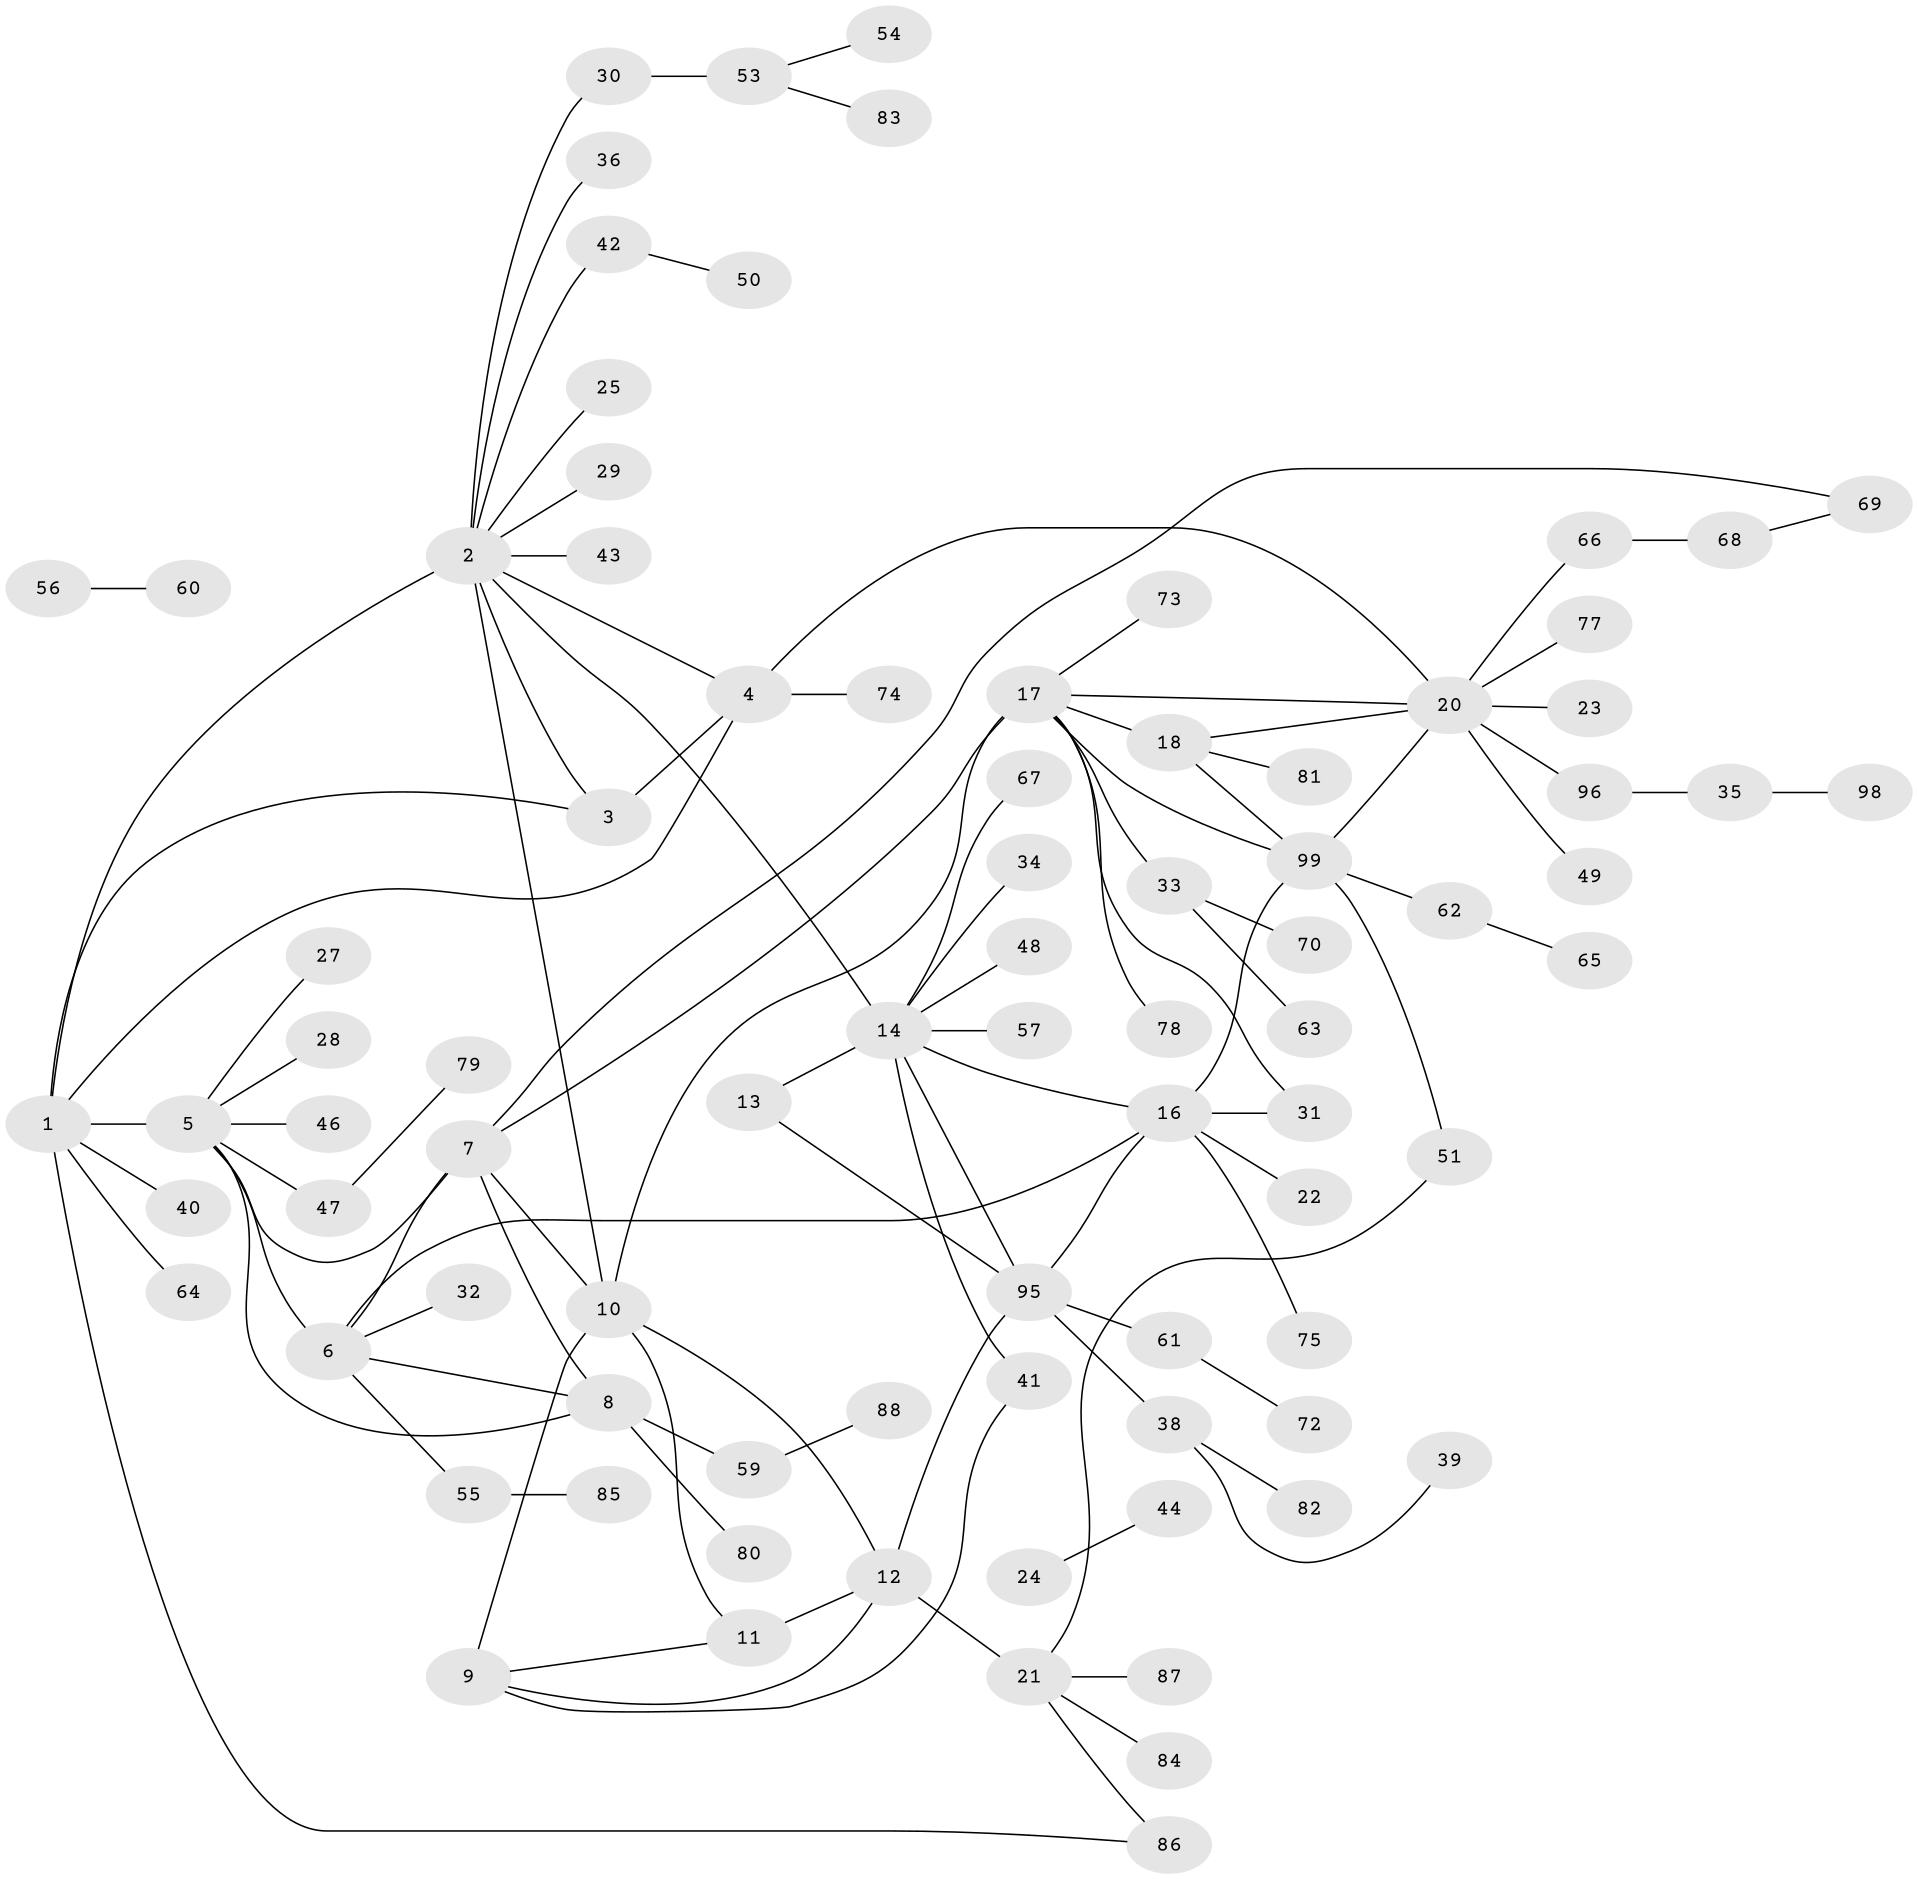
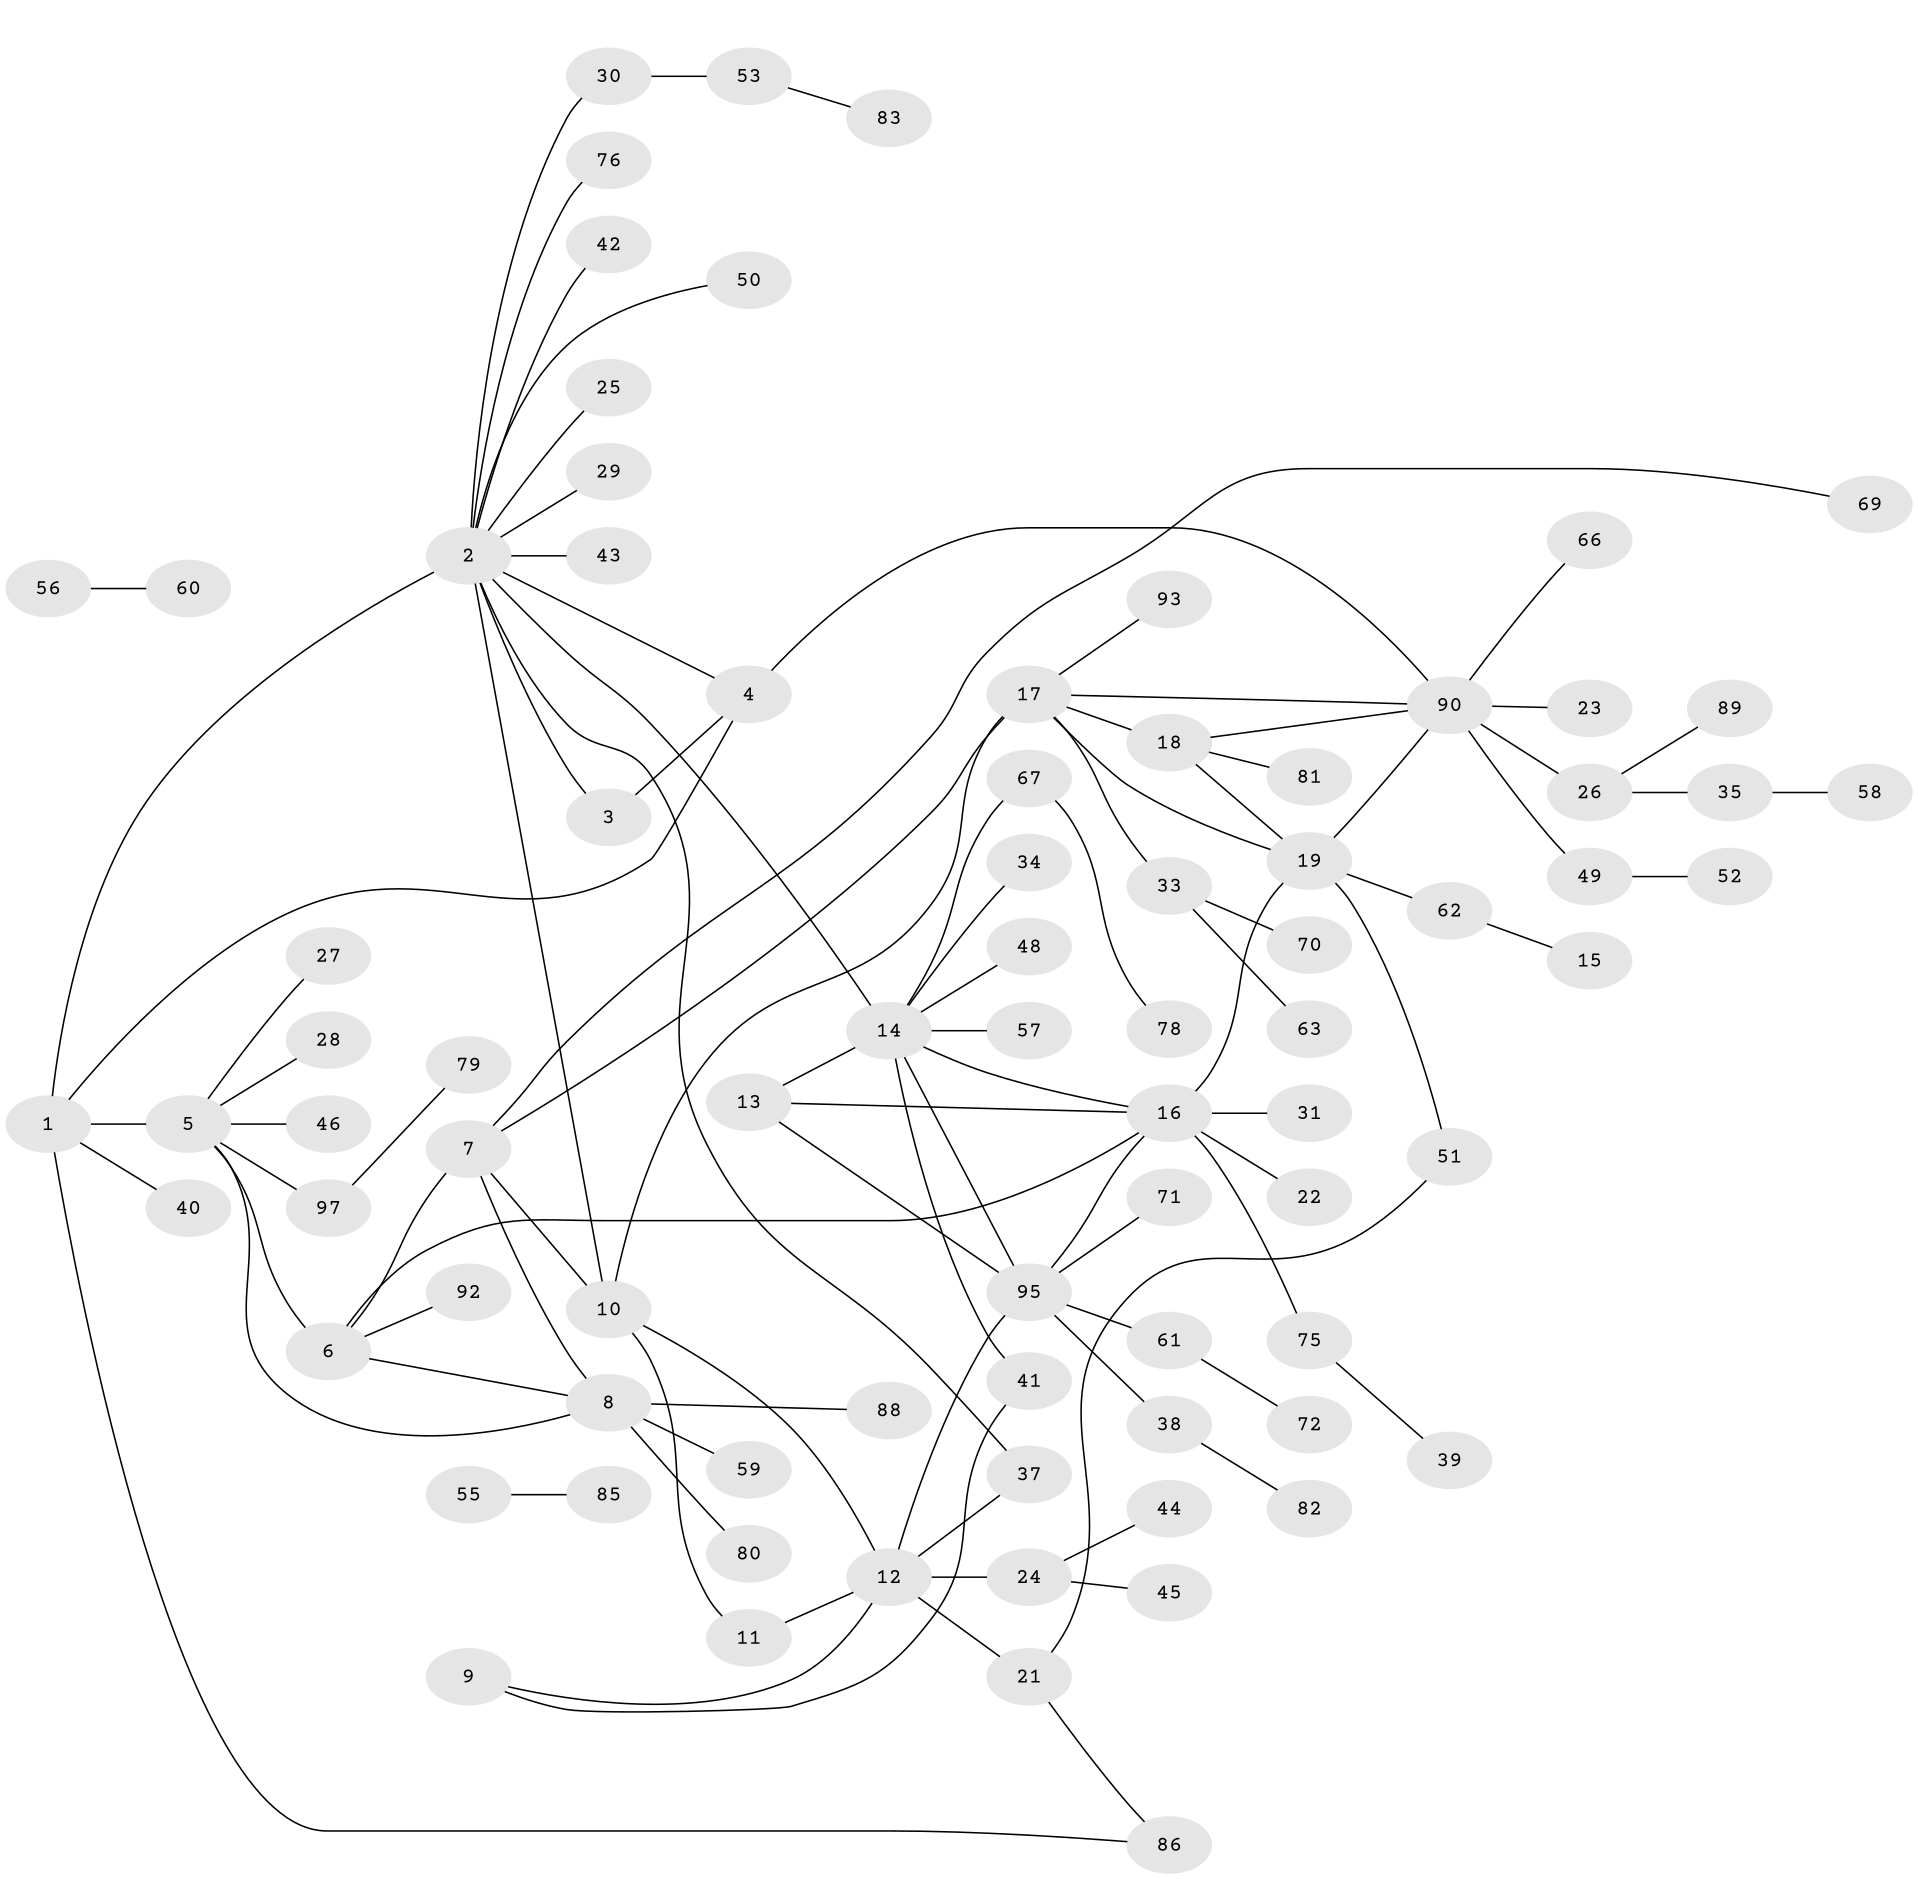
(889, 34) -> none
(609, 160) -> (609, 160)
(679, 262) -> (549, 364)
(1730, 540) -> none
(1169, 599) -> (1169, 599)
(1590, 624) -> none
(889, 694) -> none
(1450, 705) -> (1450, 705)
none -> (1730, 708)
(1590, 792) -> (1590, 792)
(1870, 792) -> (1870, 792)
(225, 821) -> none
(1309, 861) -> (1309, 861)
none -> (1730, 877)
(1106, 915) -> (1101, 903)
(1128, 929) -> none
(1590, 961) -> (1590, 961)
none -> (959, 1108)
none -> (1169, 1197)
(329, 1208) -> (329, 1208)
(319, 1262) -> none
(188, 1292) -> none
(469, 1292) -> (469, 1292)
(399, 1423) -> none
(819, 1440) -> (749, 1407)
none -> (1029, 1474)
(529, 1481) -> none
(1297, 1562) -> (1380, 1401)
none -> (965, 1577)
none -> (1169, 1593)
(609, 1657) -> none
(1169, 1677) -> none
(1169, 1761) -> none
